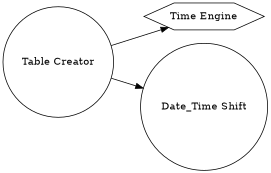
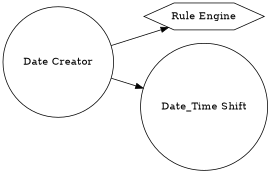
(204, 16) -> (204, 16)
(58, 62) -> (58, 62)
